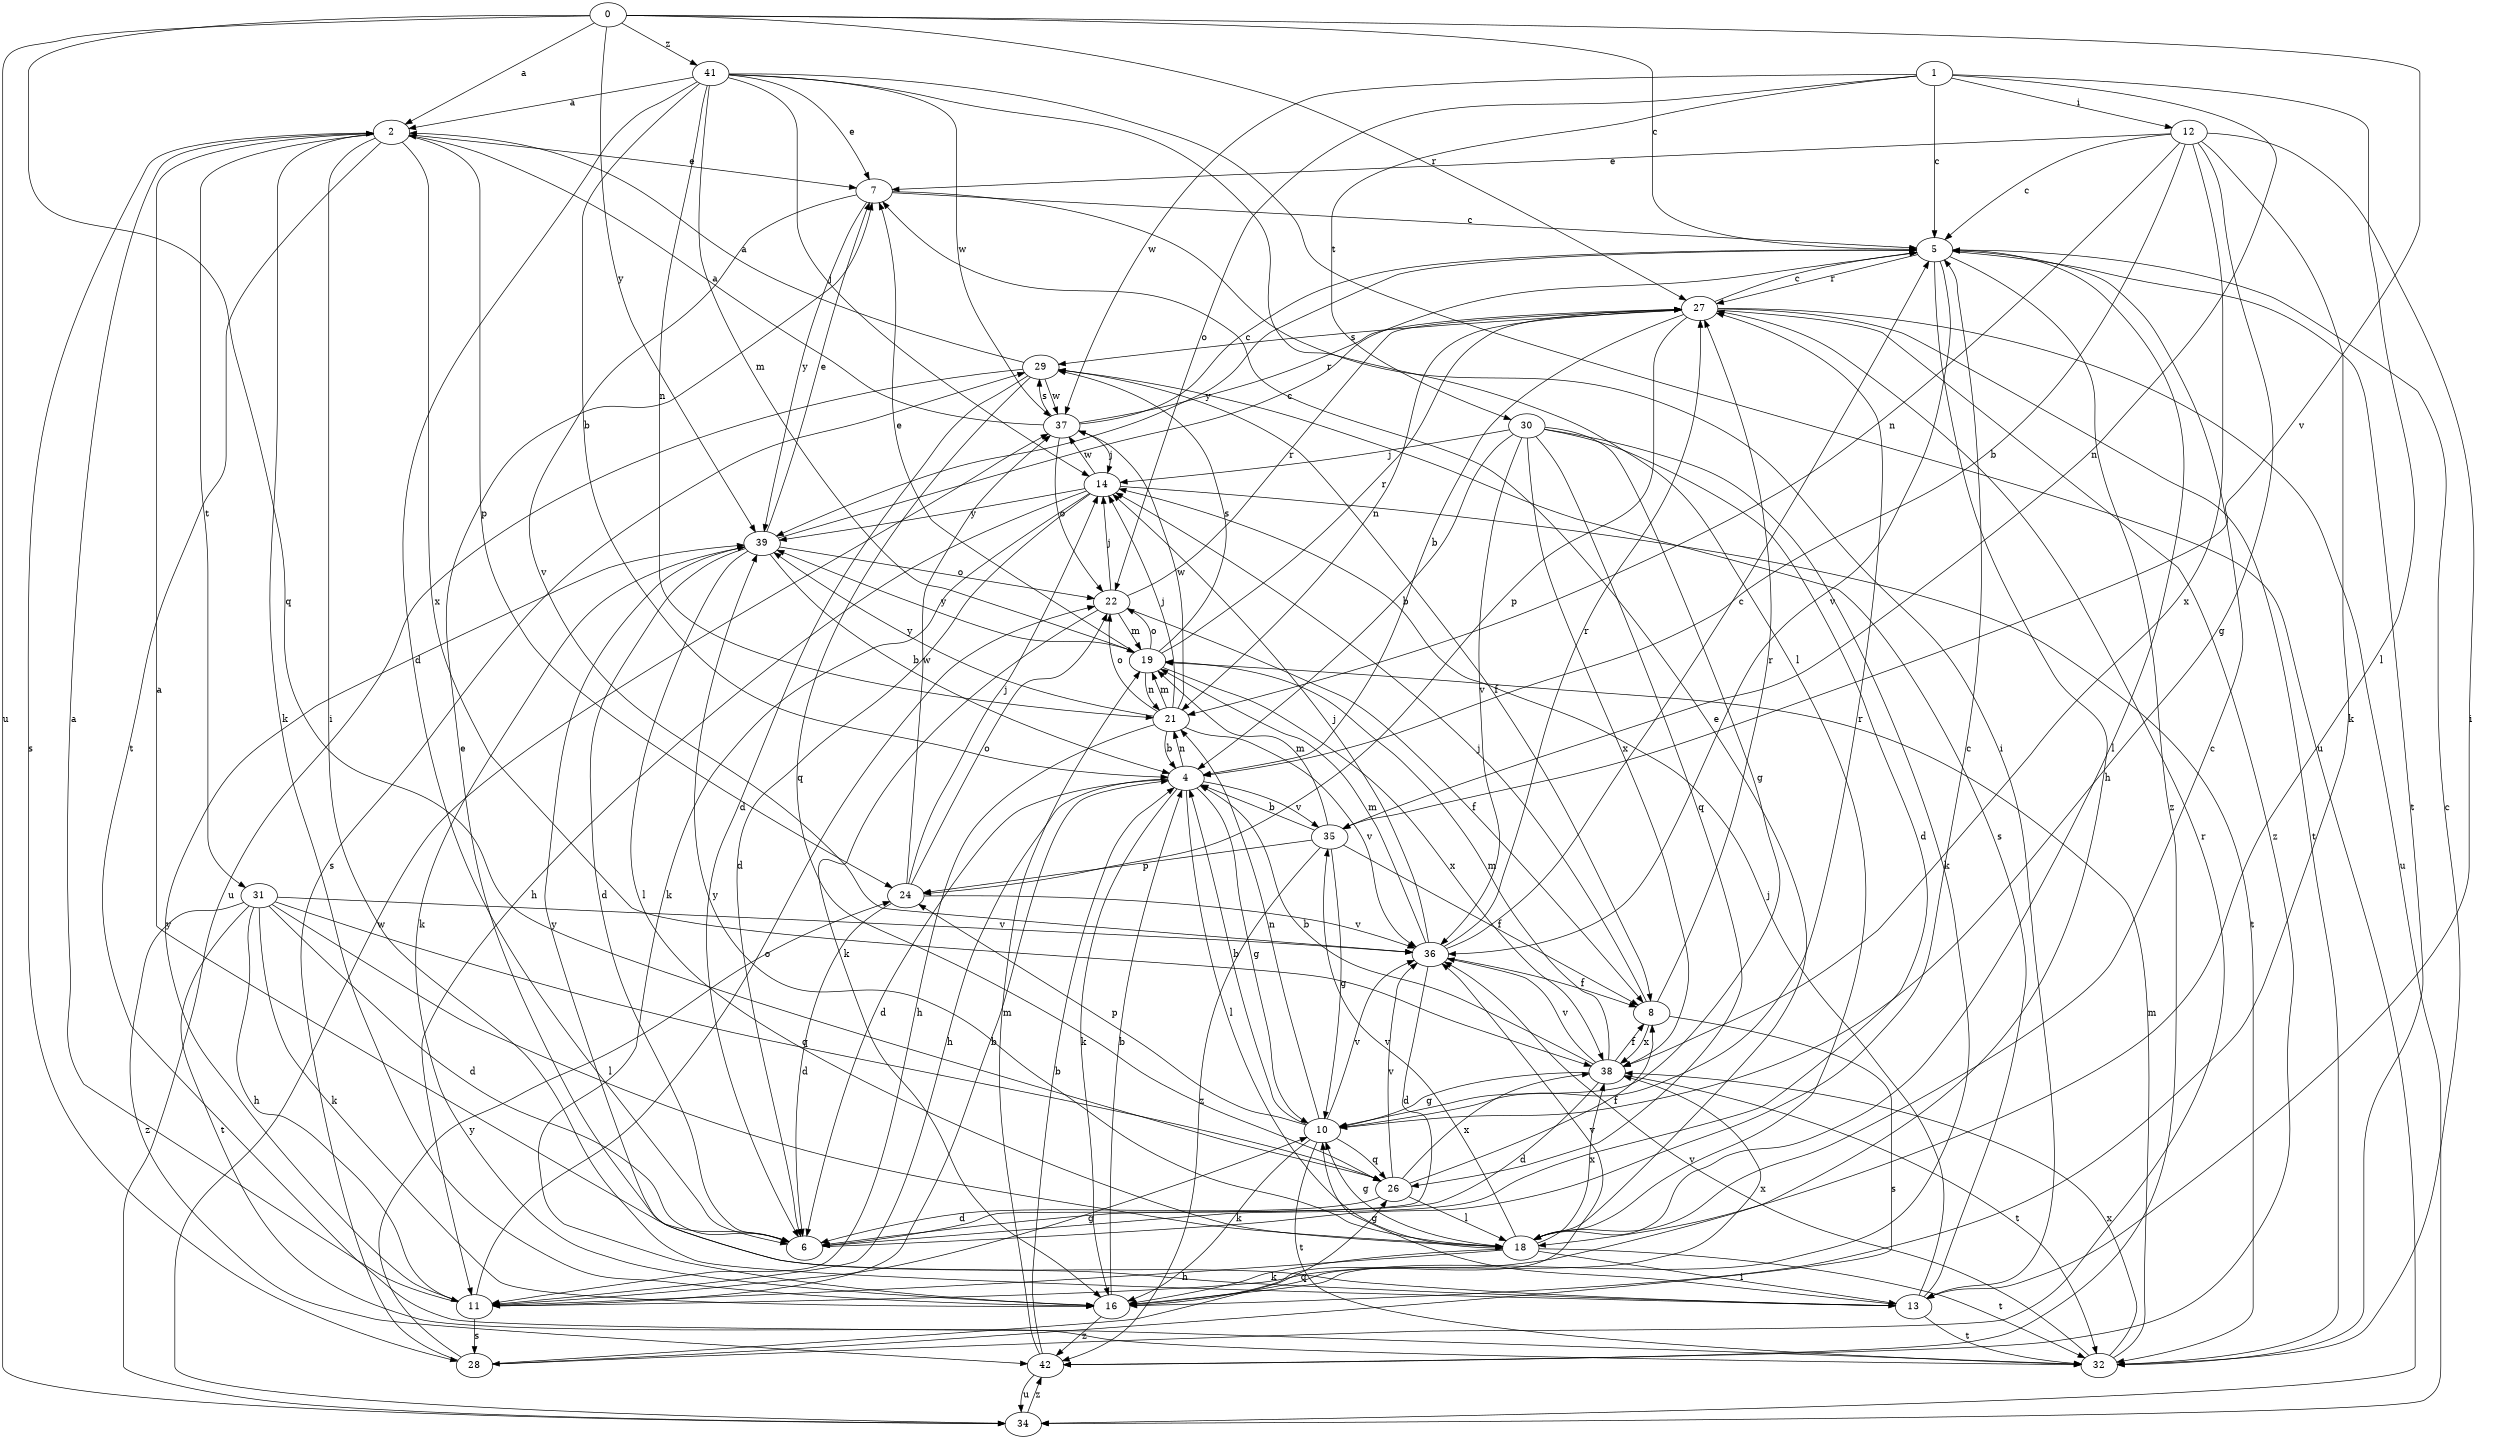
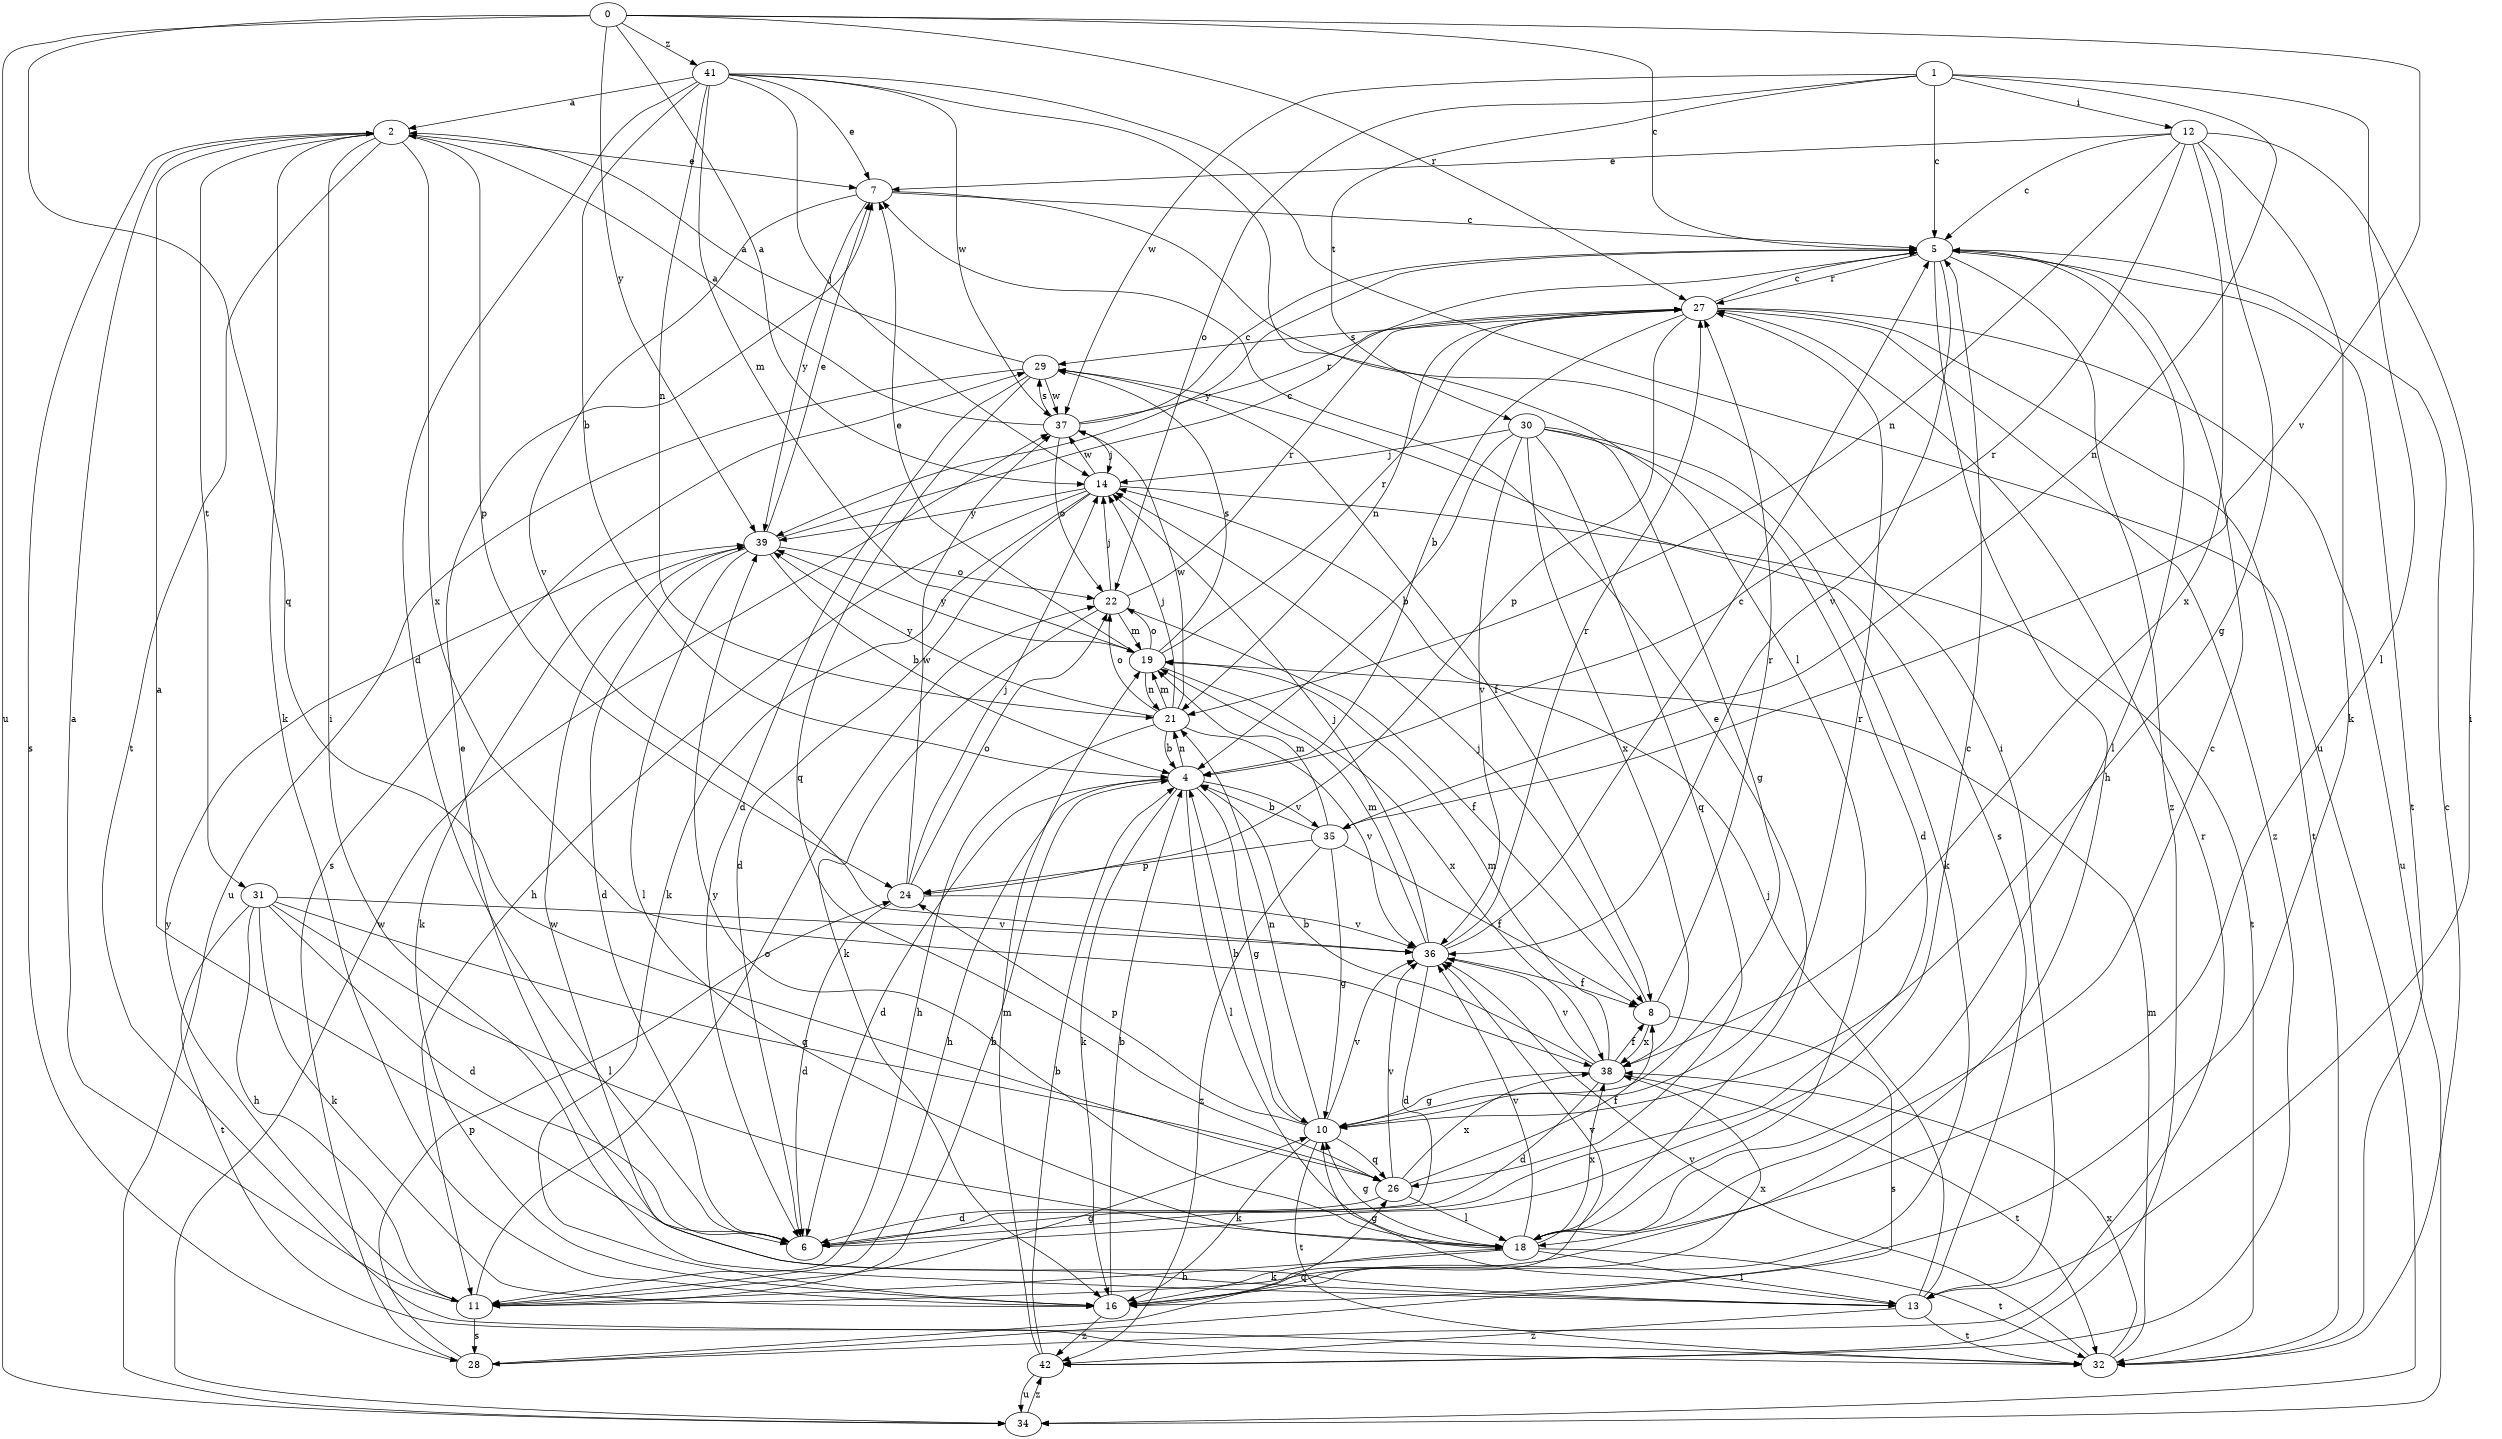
(503, 72) -> (773, 340)
(1994, 455) -> (1994, 455)
(555, 925) -> (555, 925)
(1393, 1054) -> (1513, 1103)
(473, 1131) -> (473, 1131)
(362, 1316) -> (1483, 1336)
